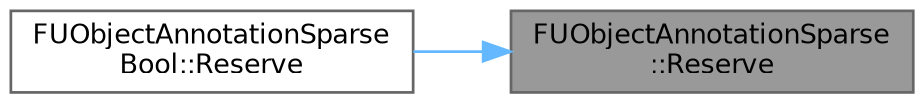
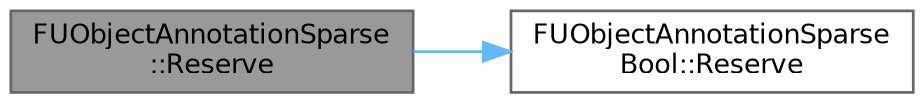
(448, 52) -> (448, 52)
